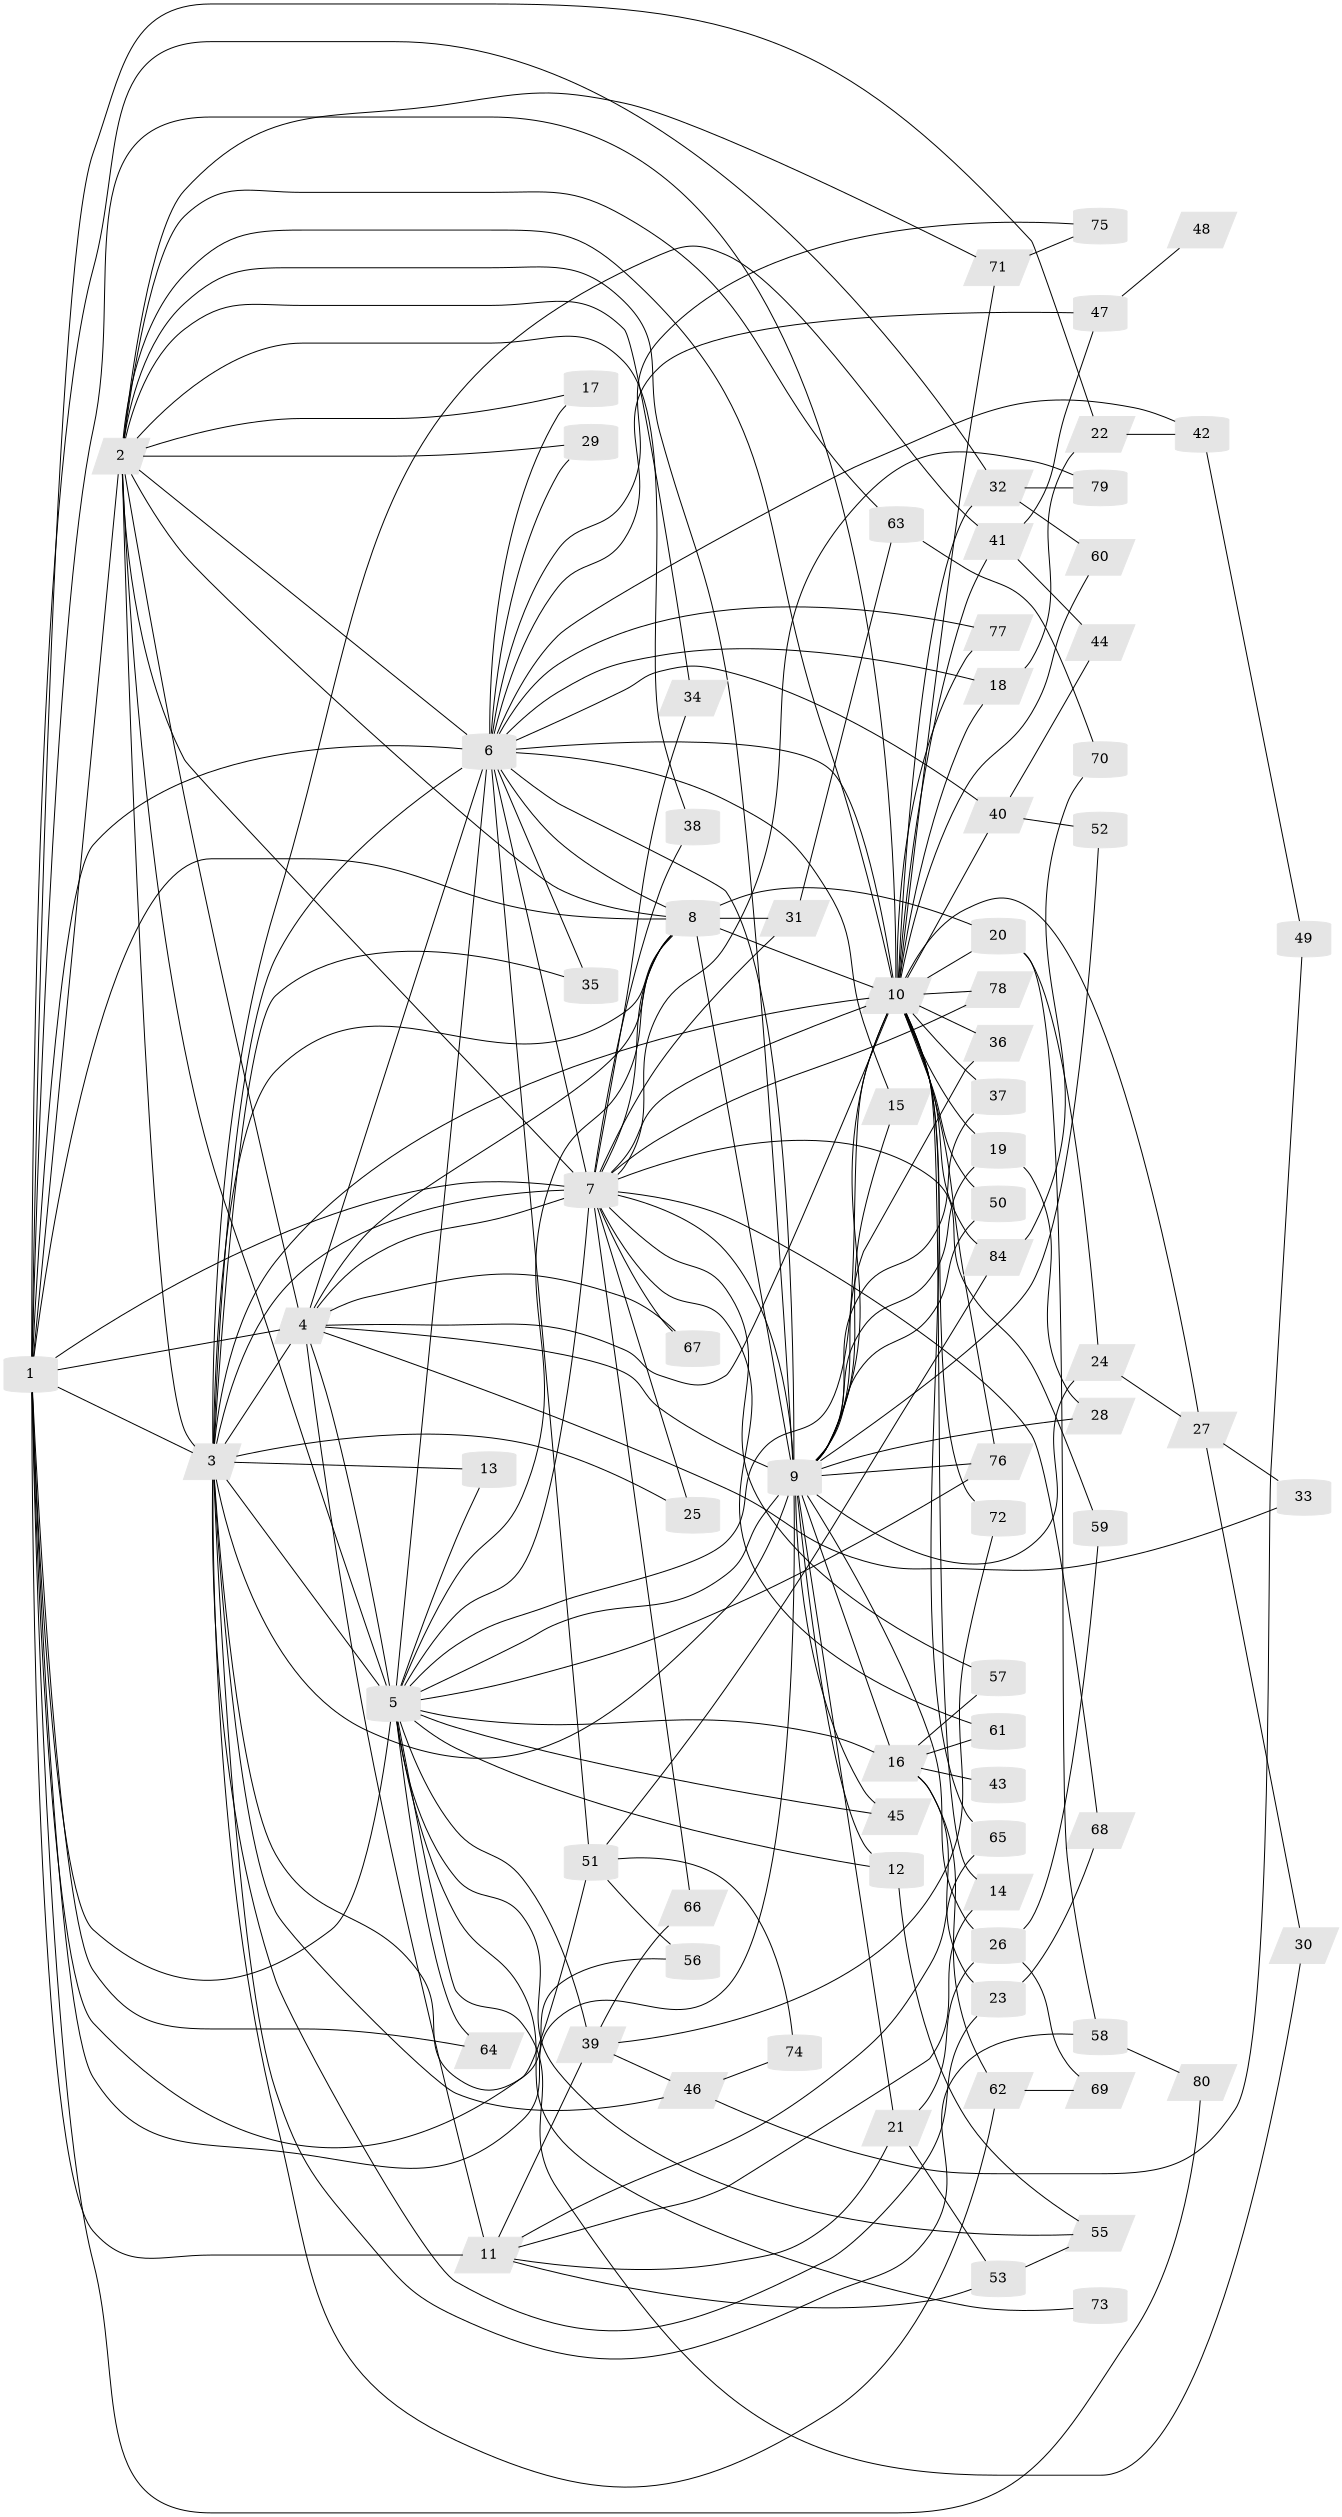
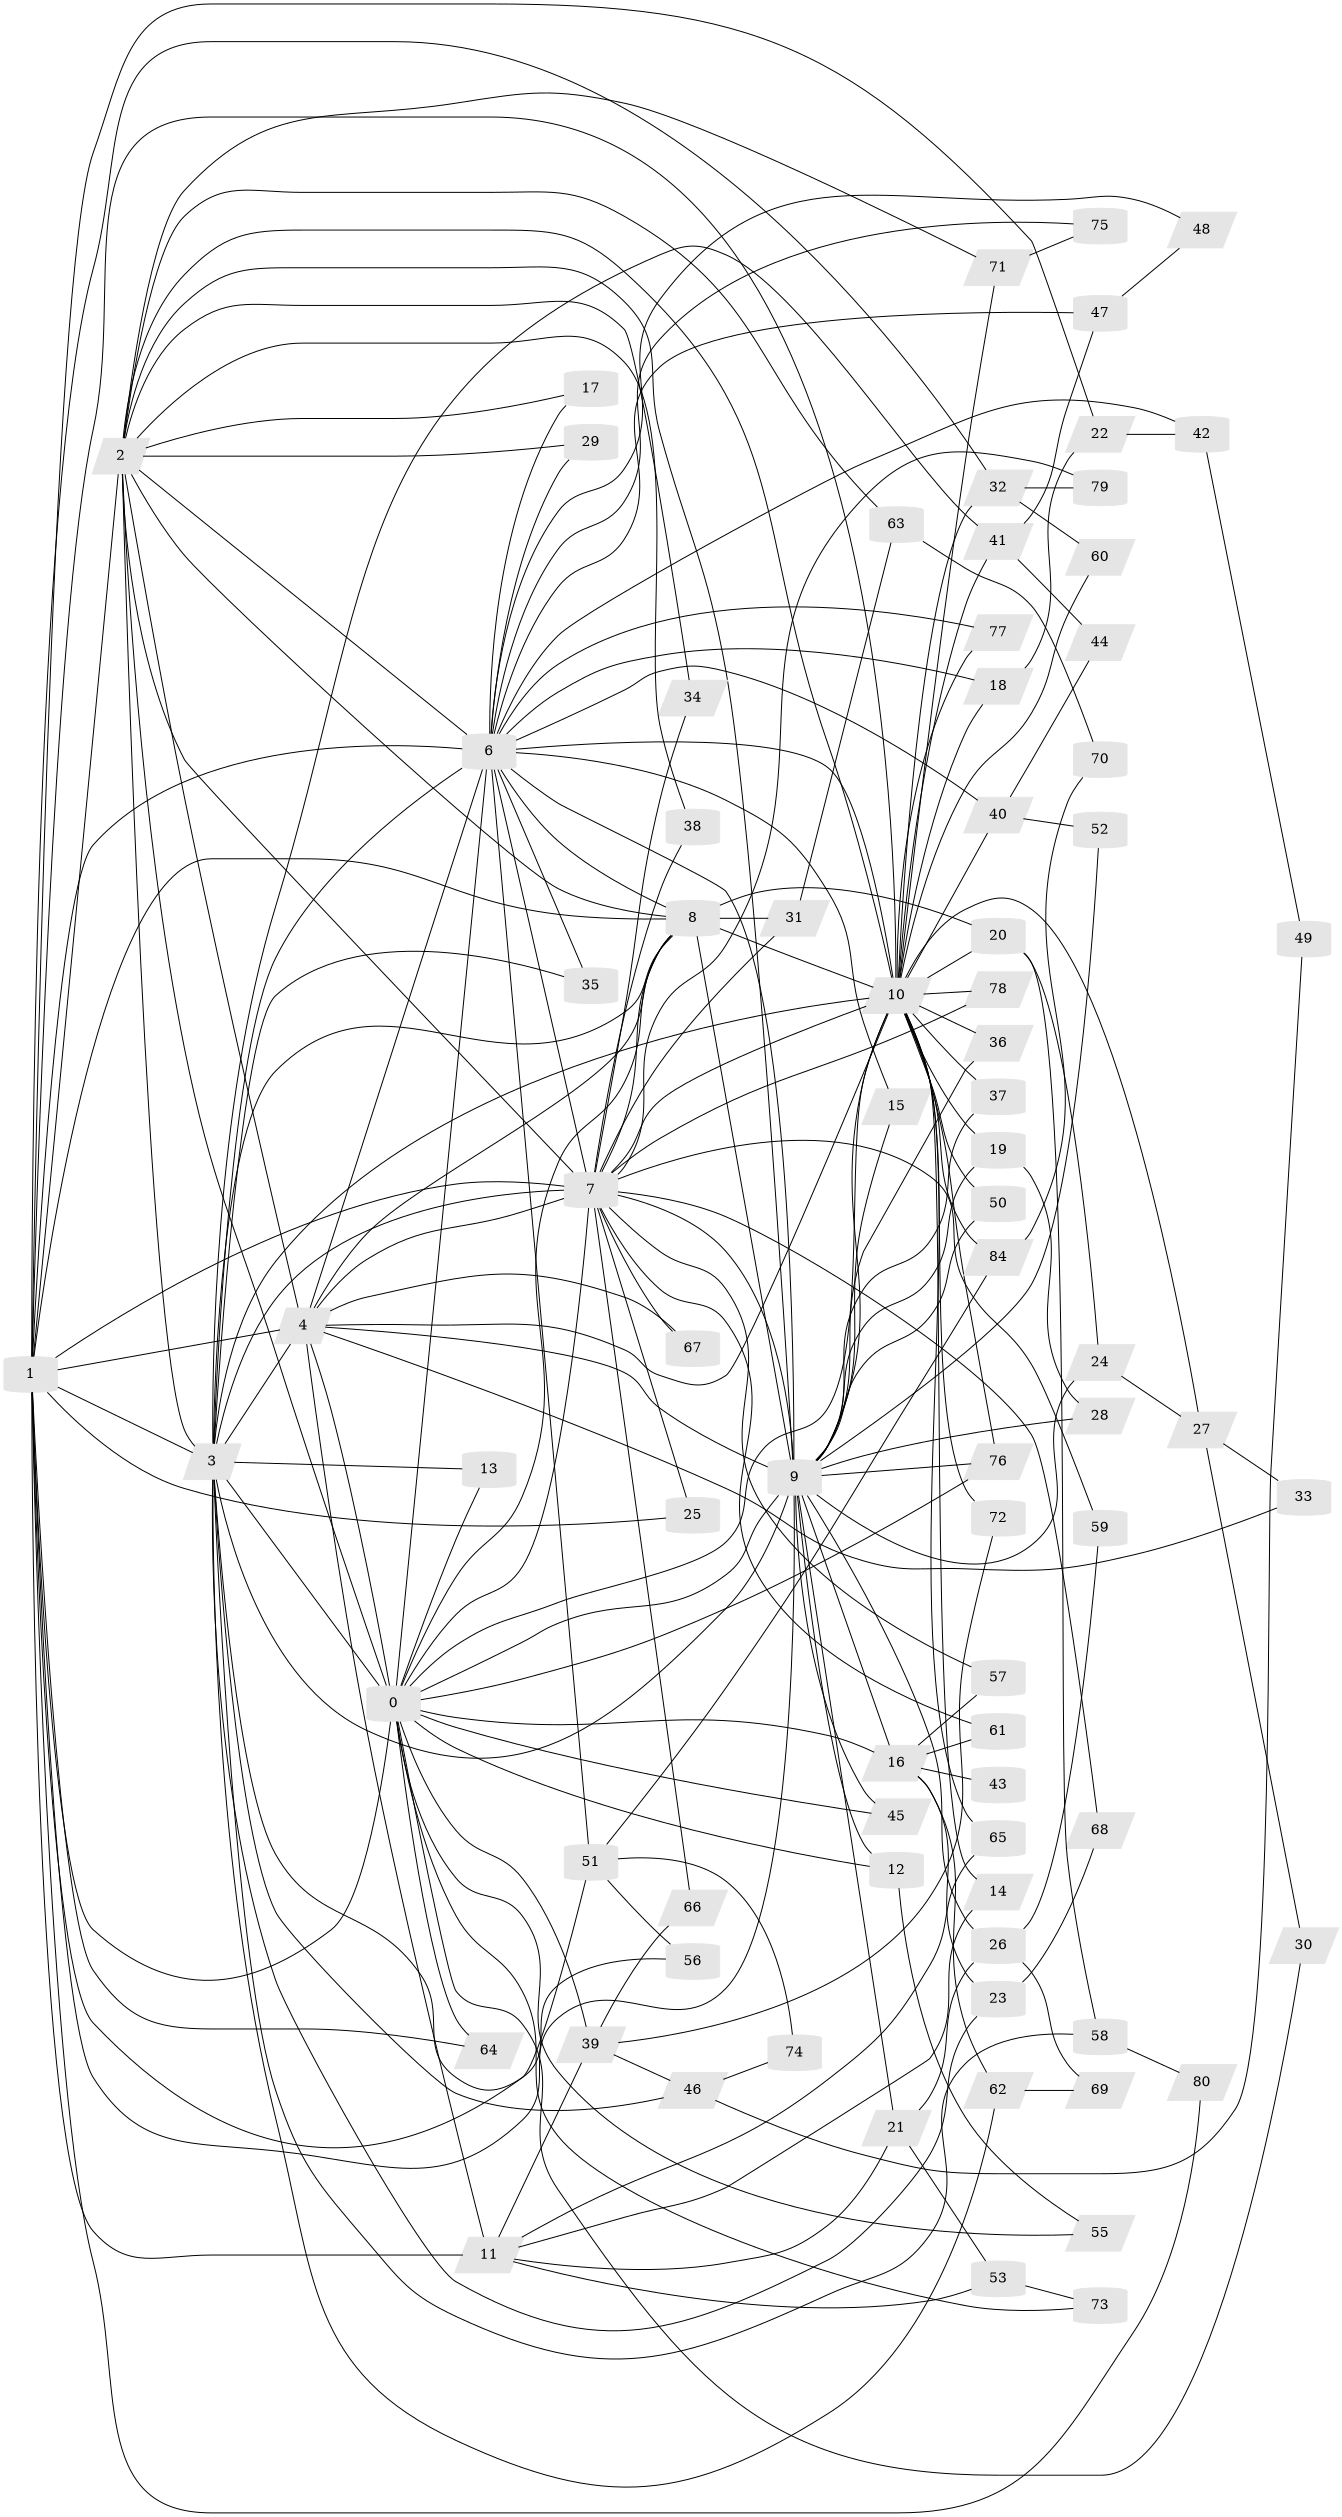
none -> (682, 275)
(456, 1435) -> (339, 1518)
(394, 1704) -> (394, 1704)
(1047, 2257) -> (1049, 2292)
